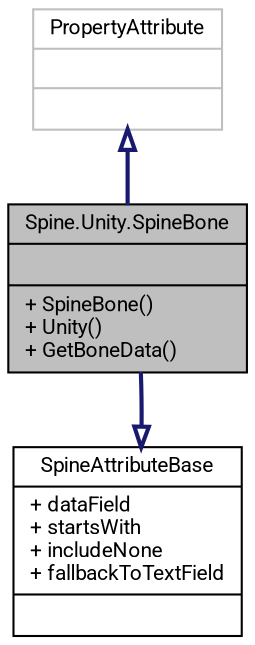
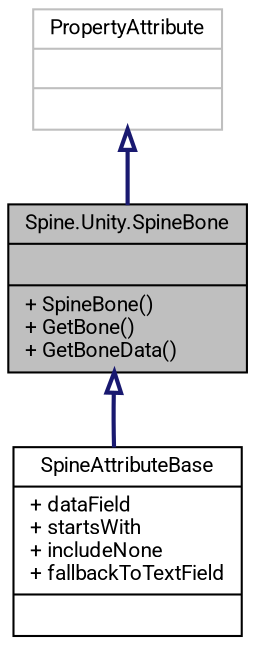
(64, 328) -> (81, 328)
(142, 399) -> (114, 420)
